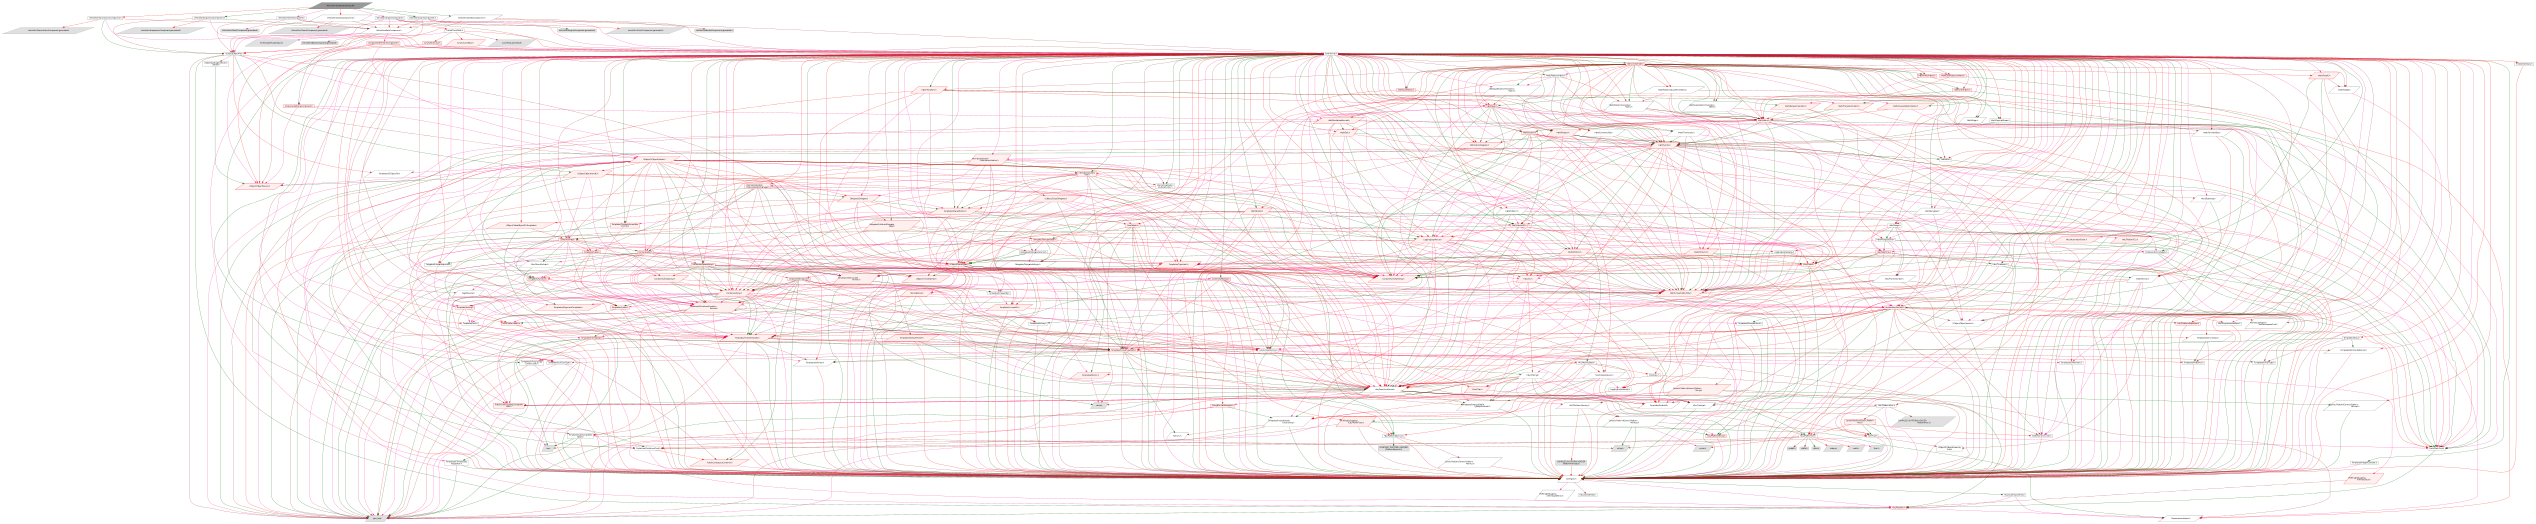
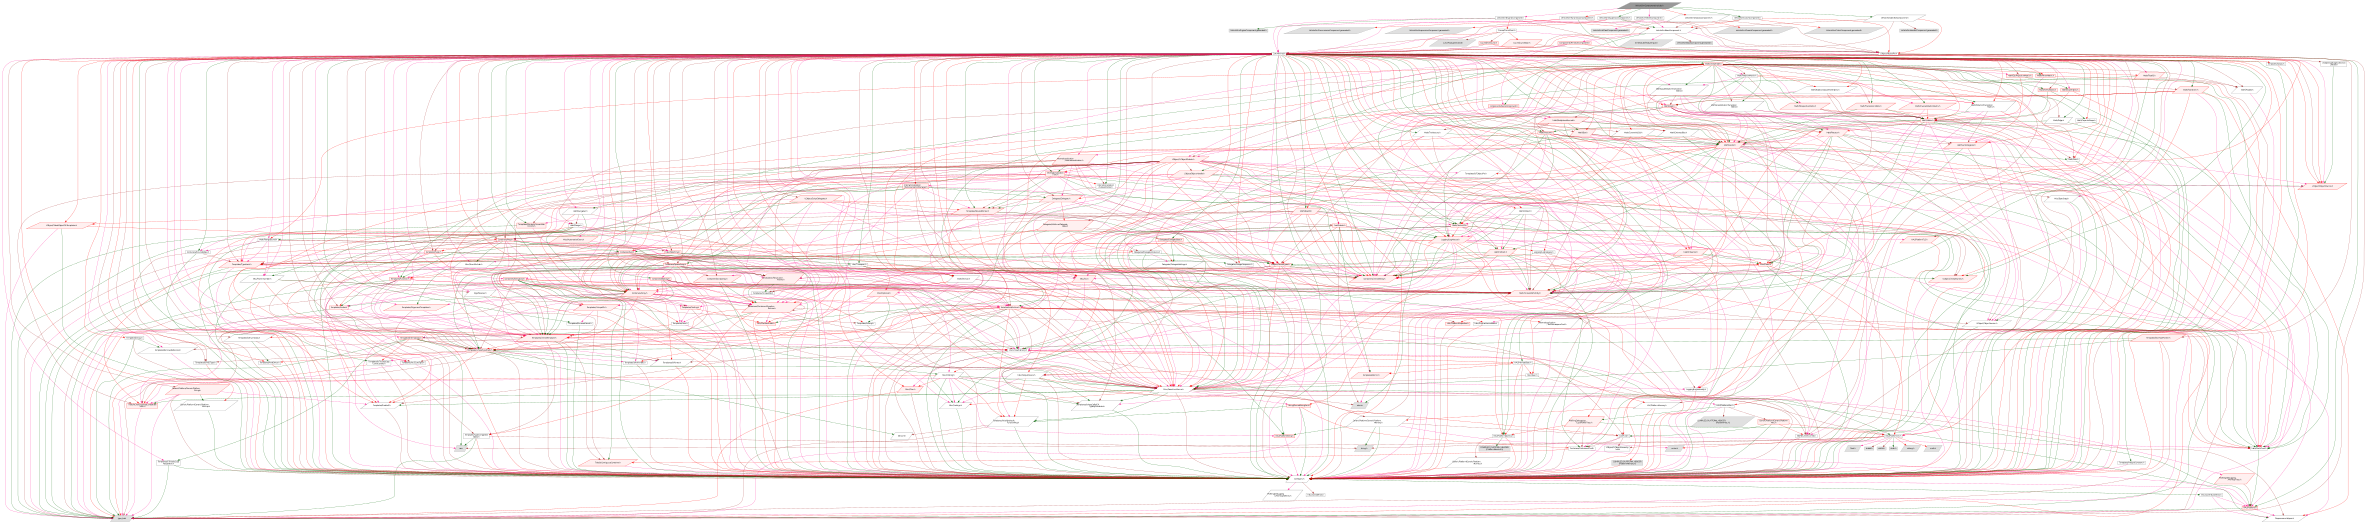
(1174, 392) -> none
